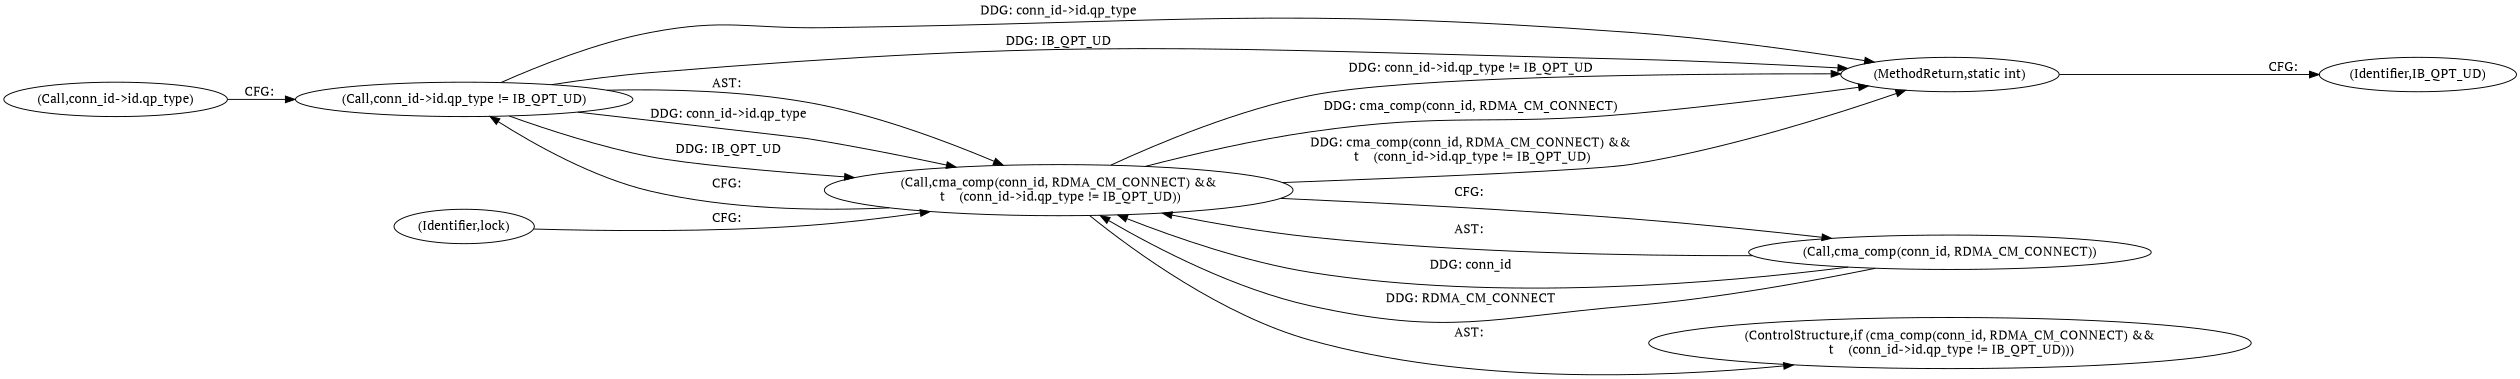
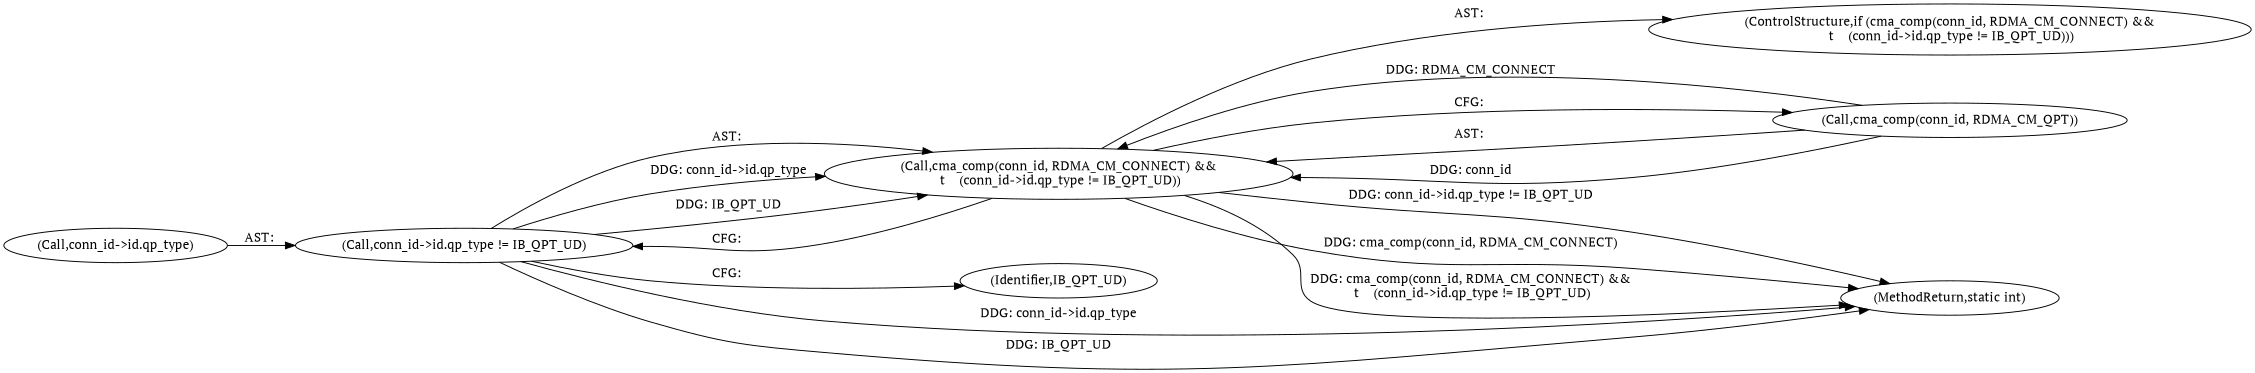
(2184, 75) -> (742, 287)
(261, 92) -> (261, 238)
(464, 226) -> none
(1950, 252) -> (1950, 120)
